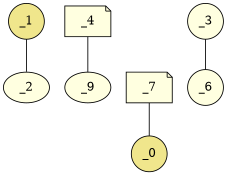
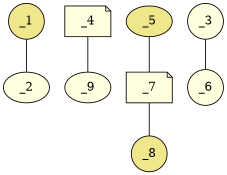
none -> (149, 21)
(149, 154) -> (149, 154)
